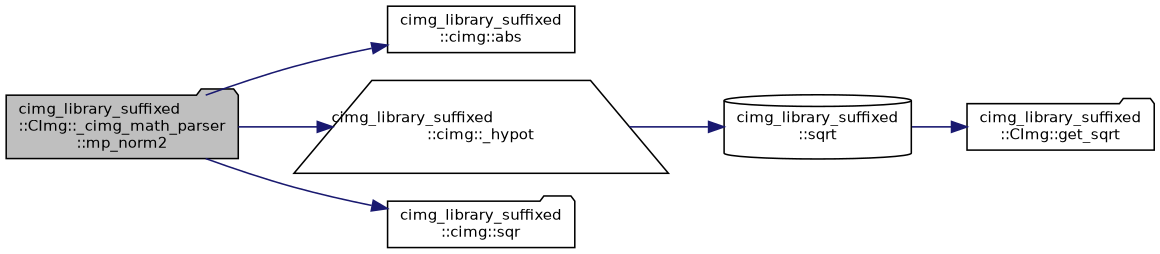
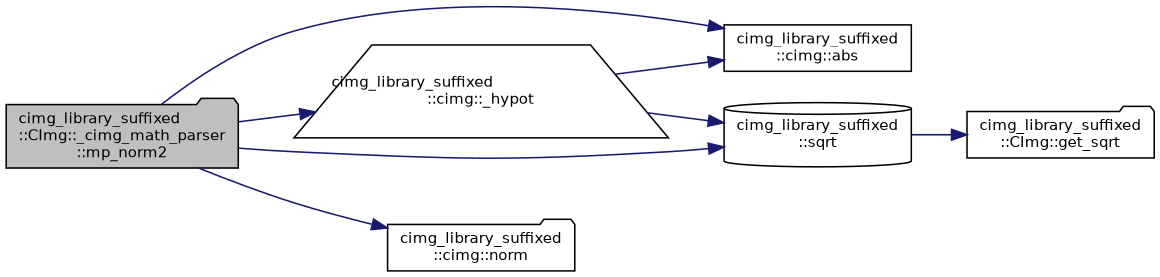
none -> (662, 68)
none -> (474, 158)
(481, 224) -> (481, 248)
